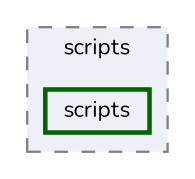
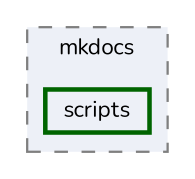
(97, 49) -> (97, 49)
